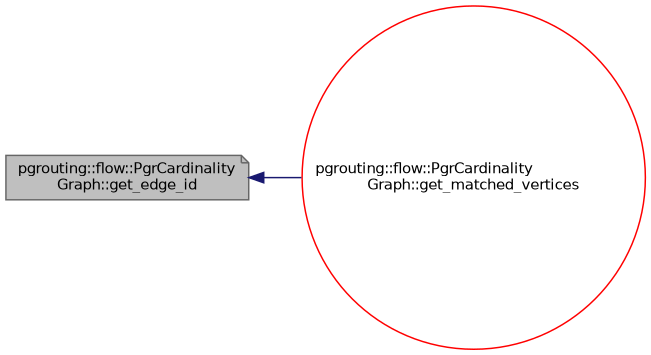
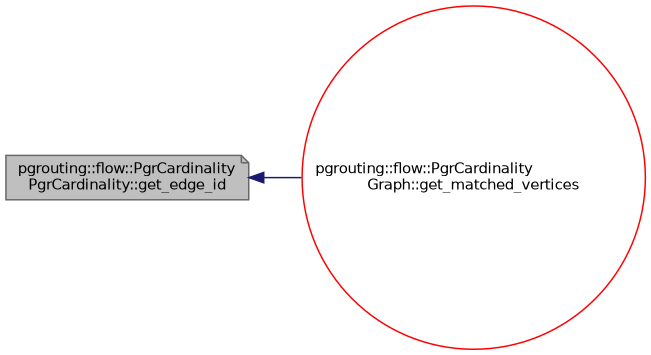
(127, 178) -> (127, 178)
